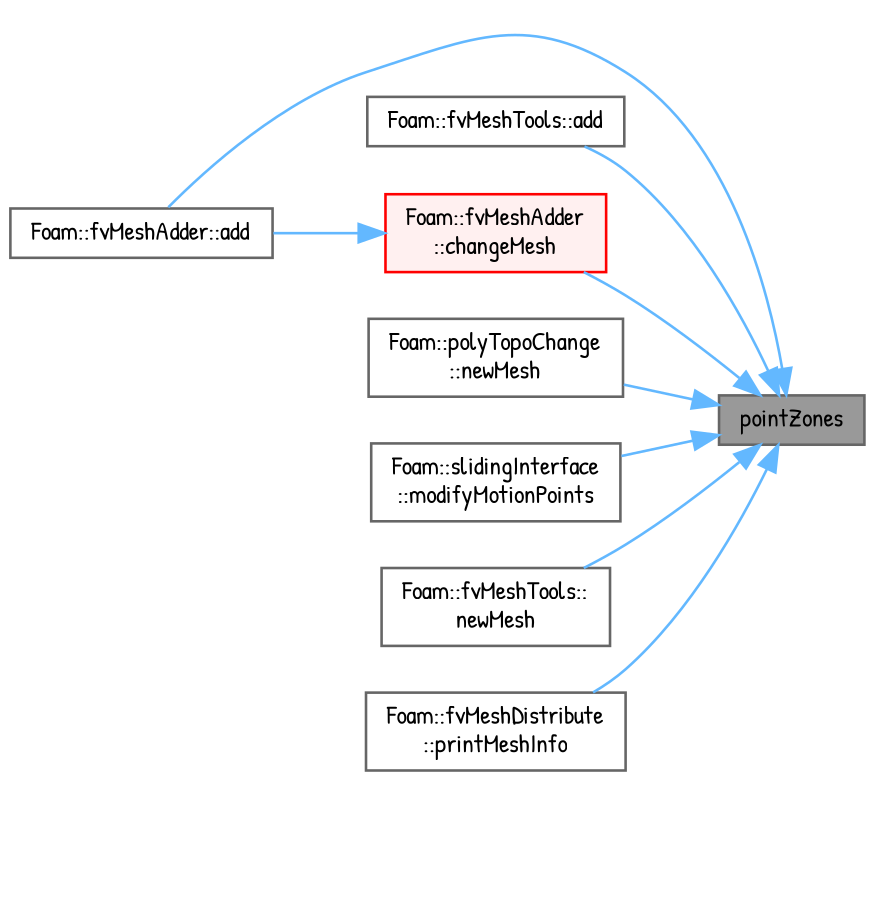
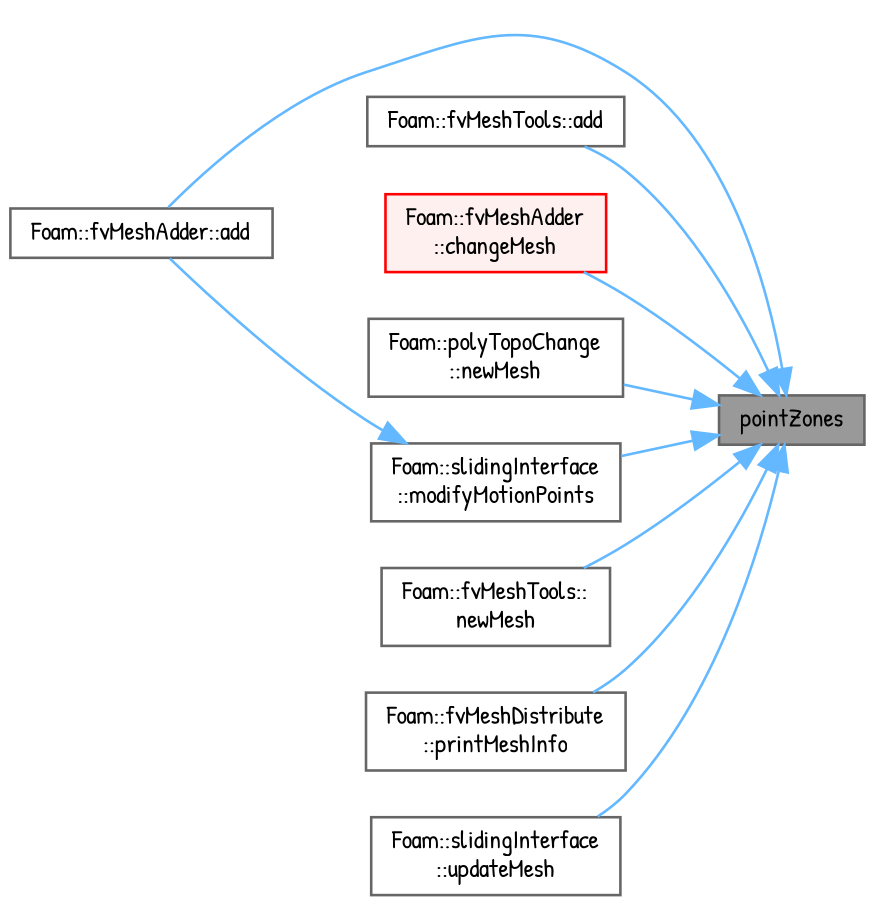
(316, 233) -> (272, 350)
none -> (496, 856)
